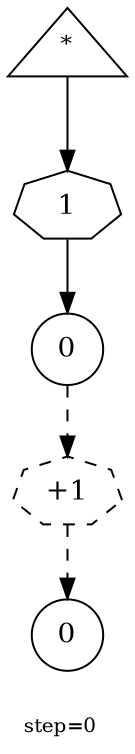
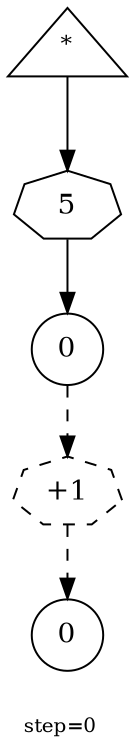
(67, 206) -> (67, 206)
